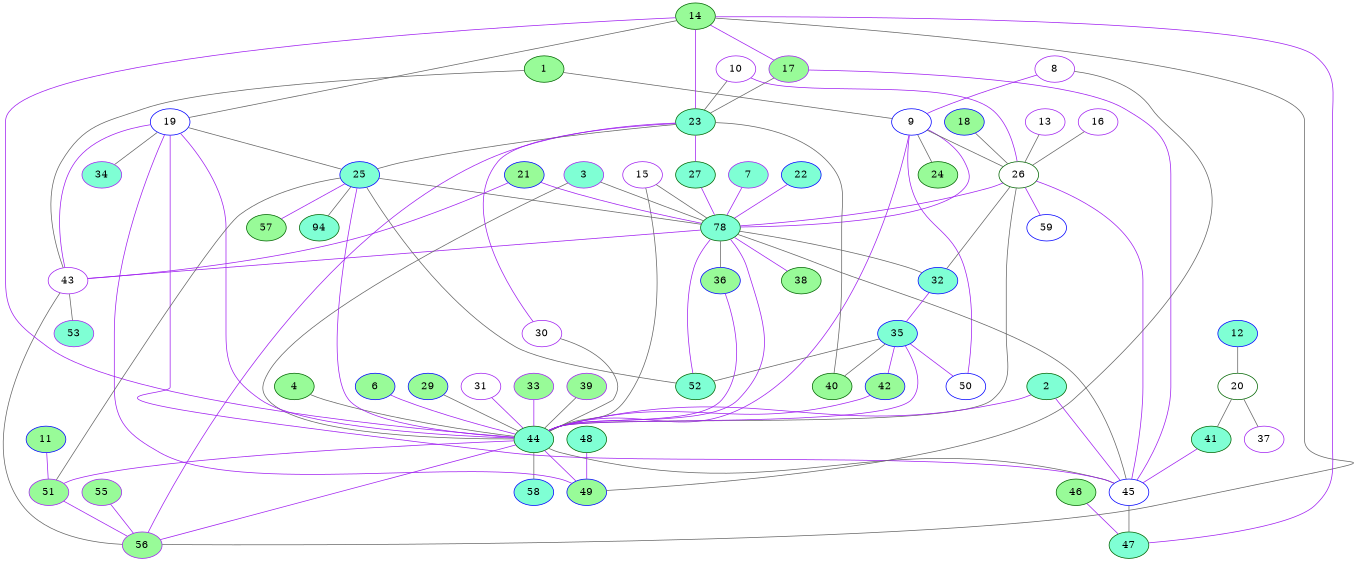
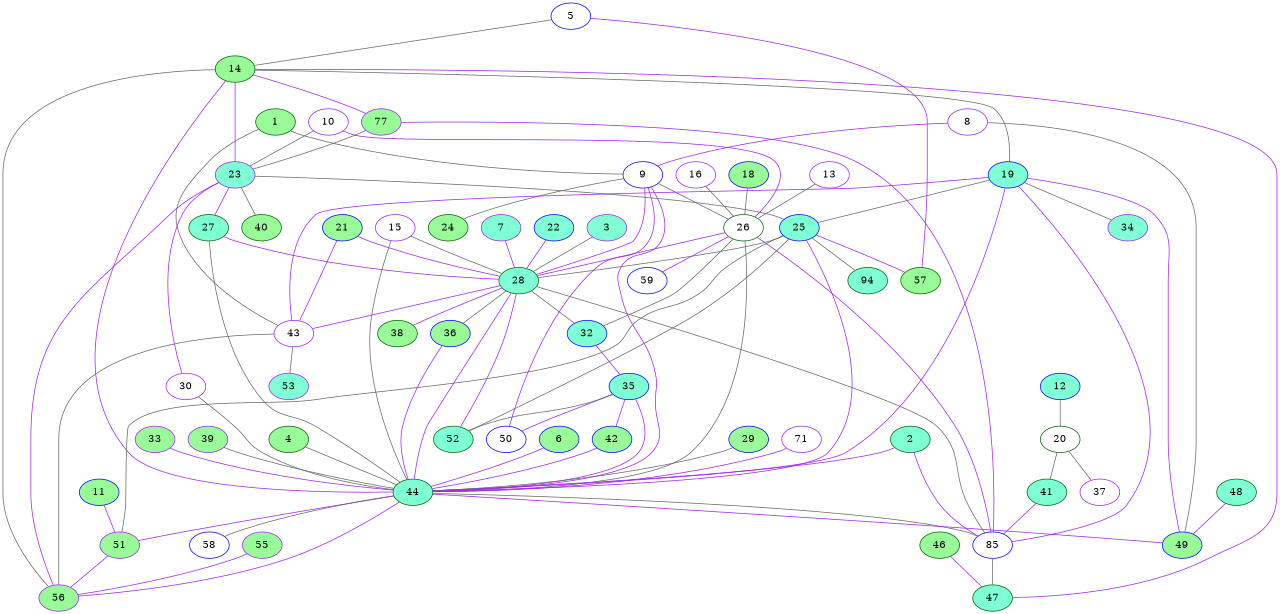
none -> (571, 16)
(789, 69) -> (381, 122)
(170, 122) -> (1008, 175)
(695, 122) -> (235, 175)
(720, 228) -> (519, 281)
(293, 344) -> (260, 396)
(865, 360) -> none
(481, 386) -> (802, 439)
(534, 492) -> (209, 545)
(1129, 492) -> (993, 545)
